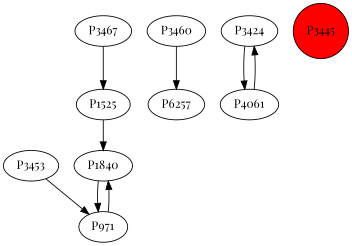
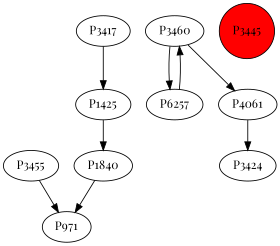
(103, 31) -> (103, 31)
(244, 64) -> (208, 65)
none -> (180, 72)
(103, 105) -> (103, 105)
(31, 166) -> (31, 166)
(109, 201) -> none
